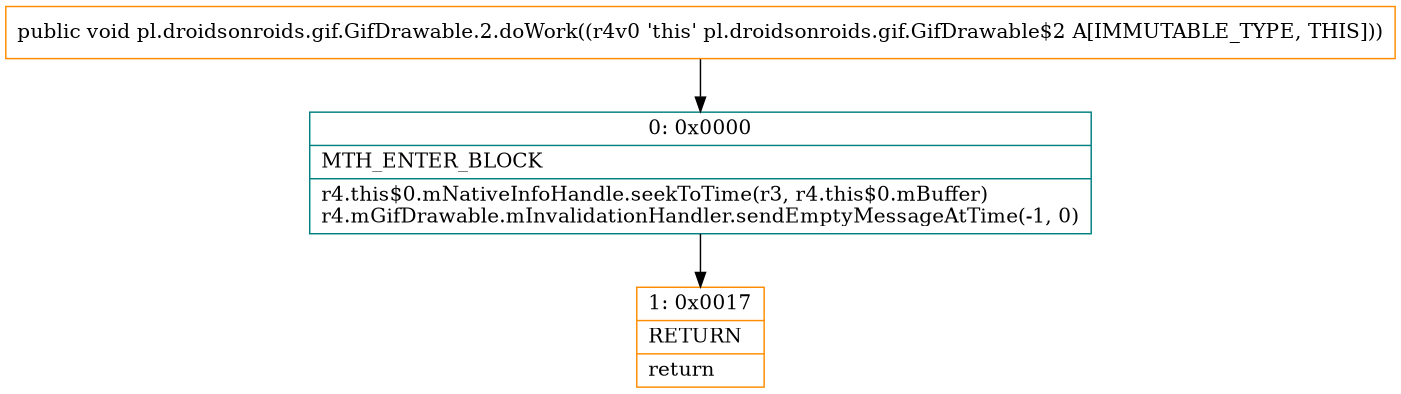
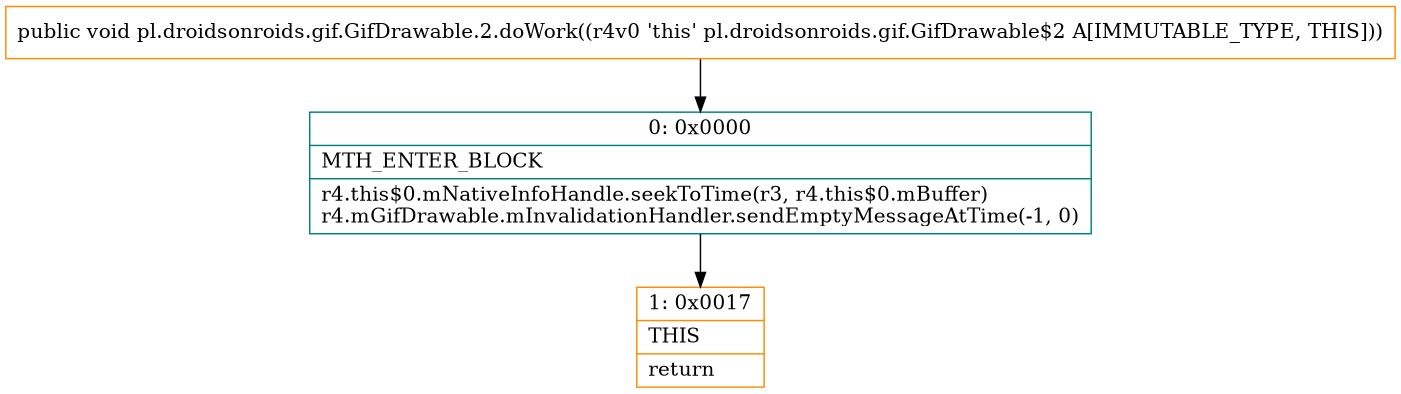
(695, 336) -> (675, 336)
